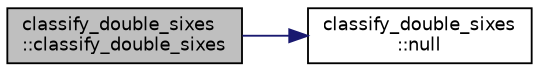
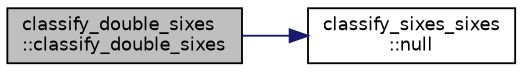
(420, 36) -> (412, 36)
